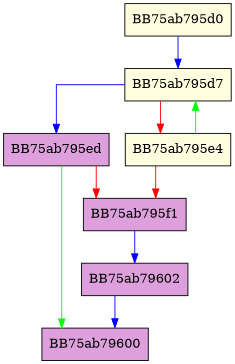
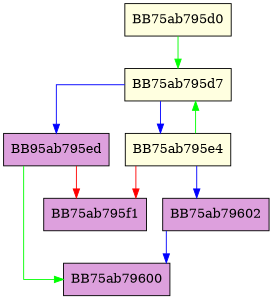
(178, 48) -> (178, 48)
(160, 113) -> (160, 113)
(56, 150) -> (56, 150)
(135, 242) -> (197, 177)
